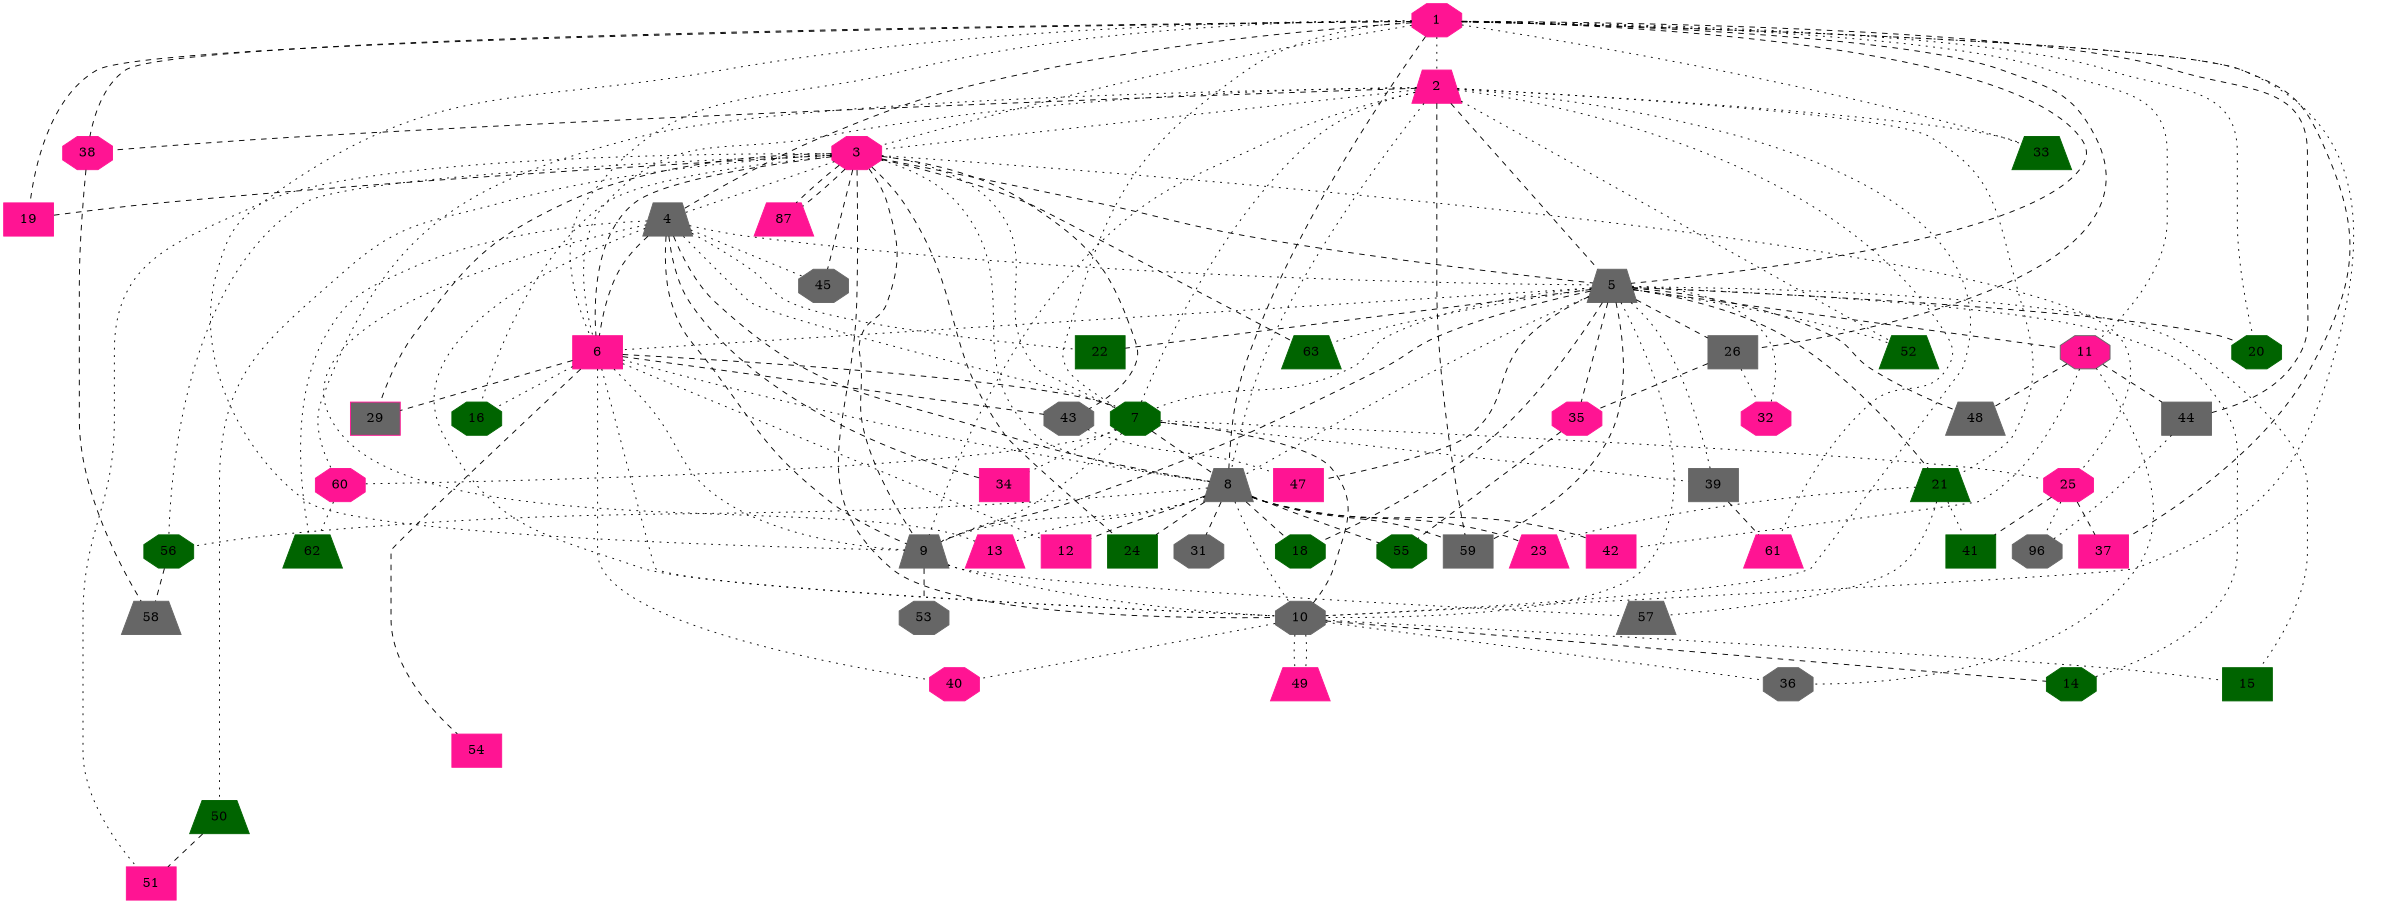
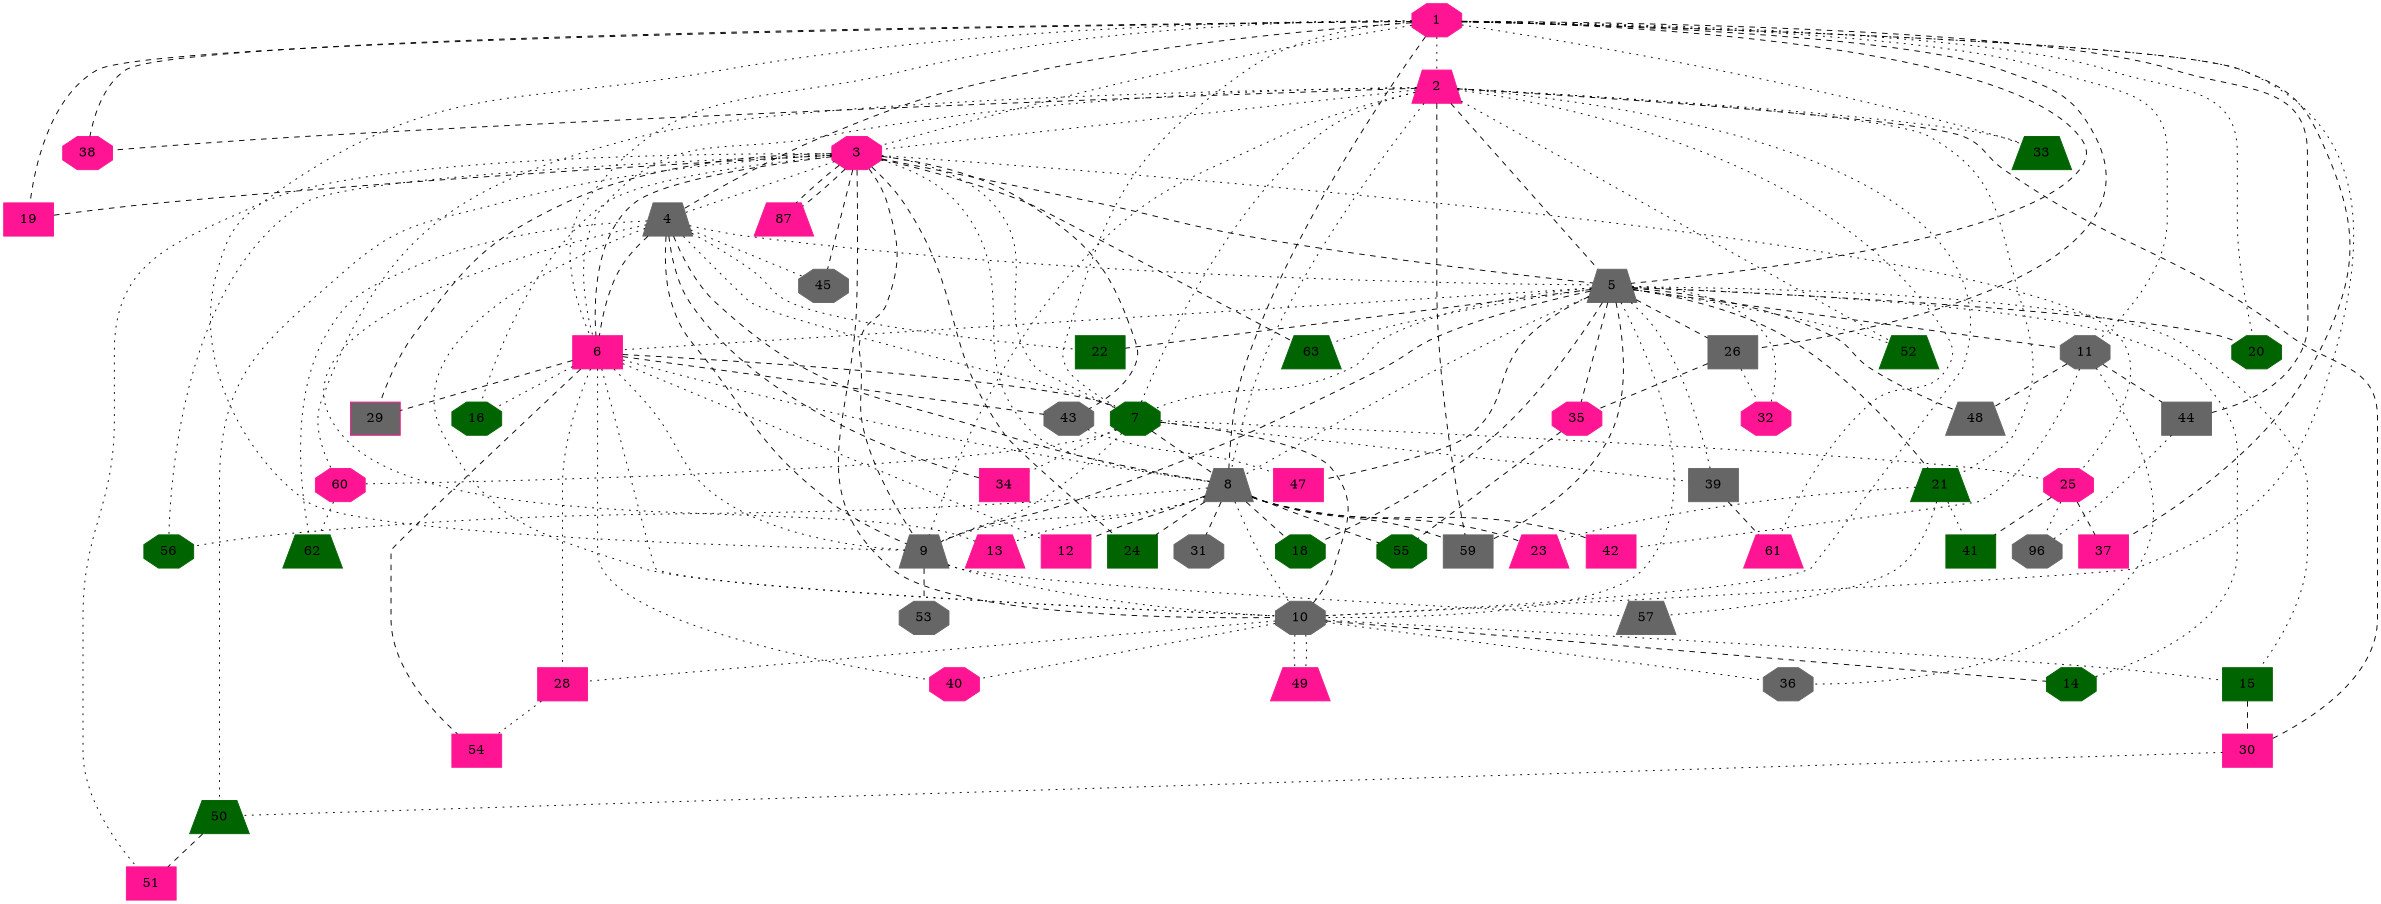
(2085, 352) -> (2085, 352)
(151, 618) -> none
none -> (563, 684)
none -> (2247, 751)
